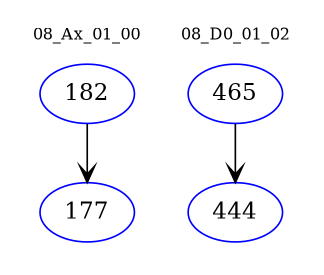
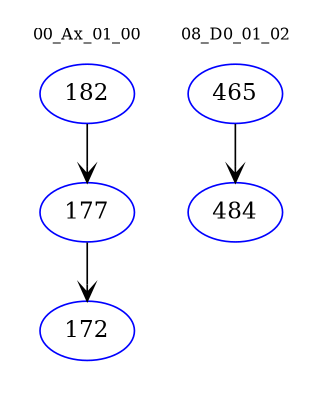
(87, 35) -> (87, 35)
(235, 212) -> (235, 212)
none -> (87, 331)
